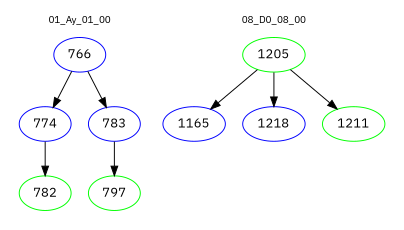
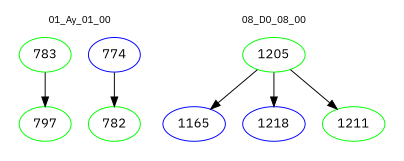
(80, 55) -> none
(114, 124) -> (45, 55)
